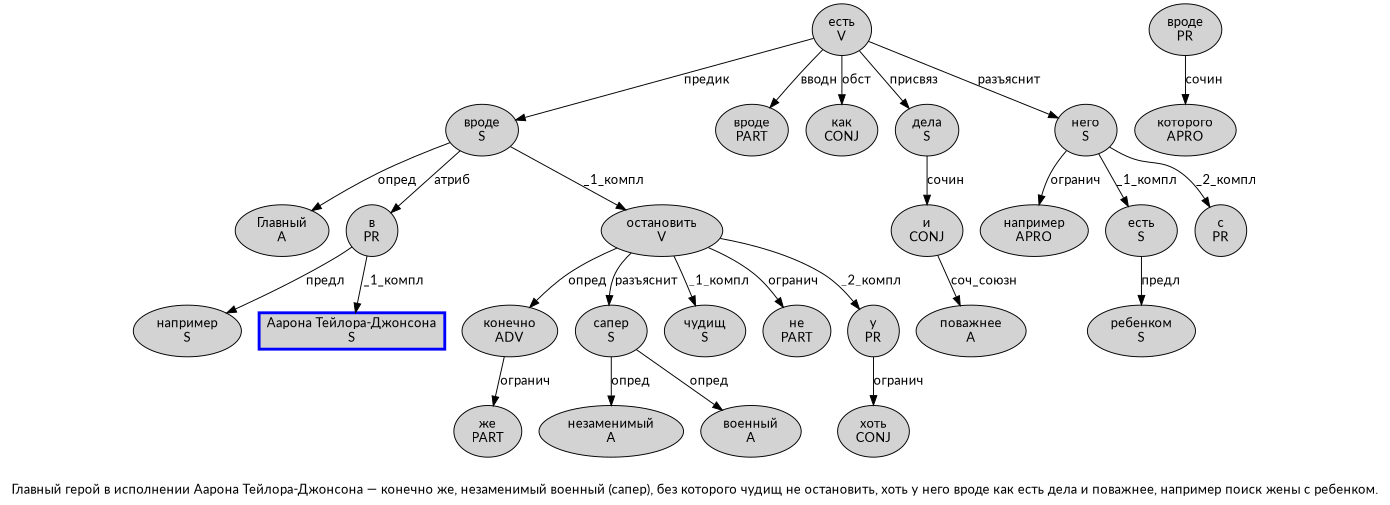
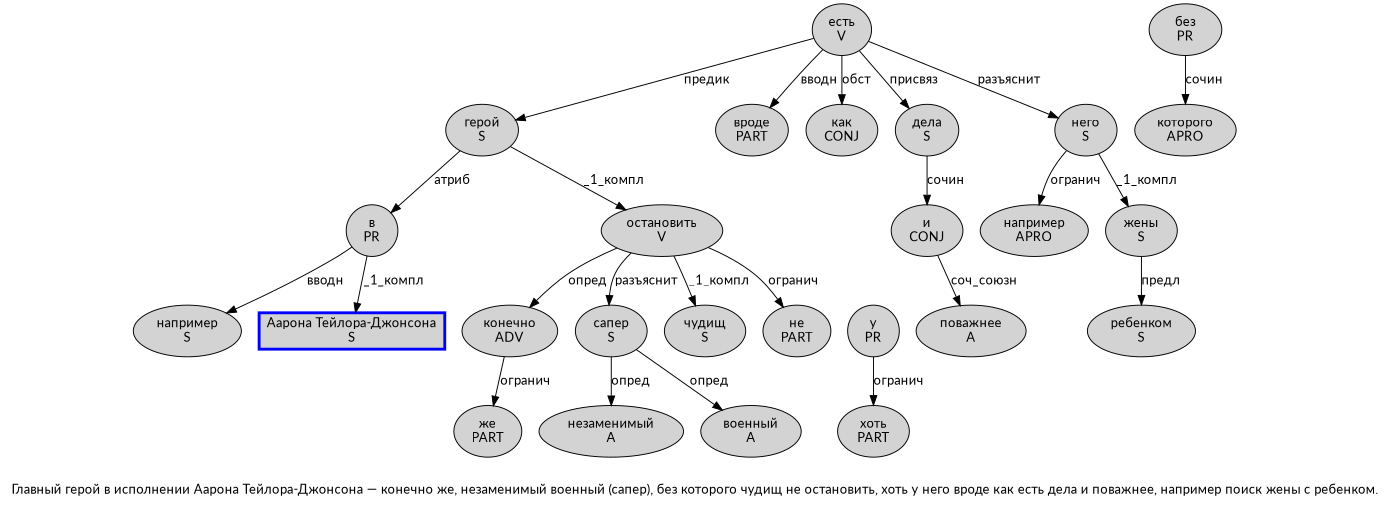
(1185, 30) -> (1185, 30)
(482, 130) -> (482, 130)
(282, 231) -> none
(1141, 231) -> (1141, 231)
(1221, 231) -> none
(793, 259) -> none
(326, 281) -> (326, 281)
(873, 431) -> (873, 431)
